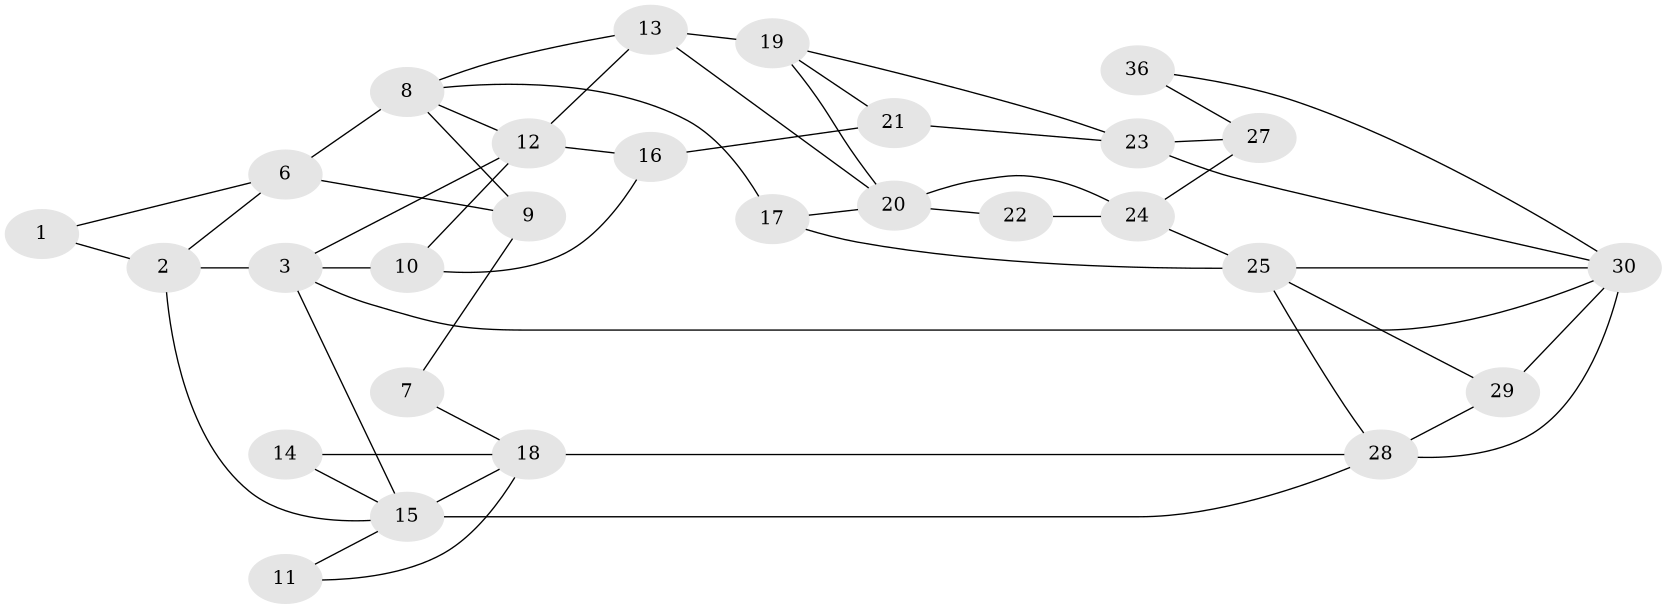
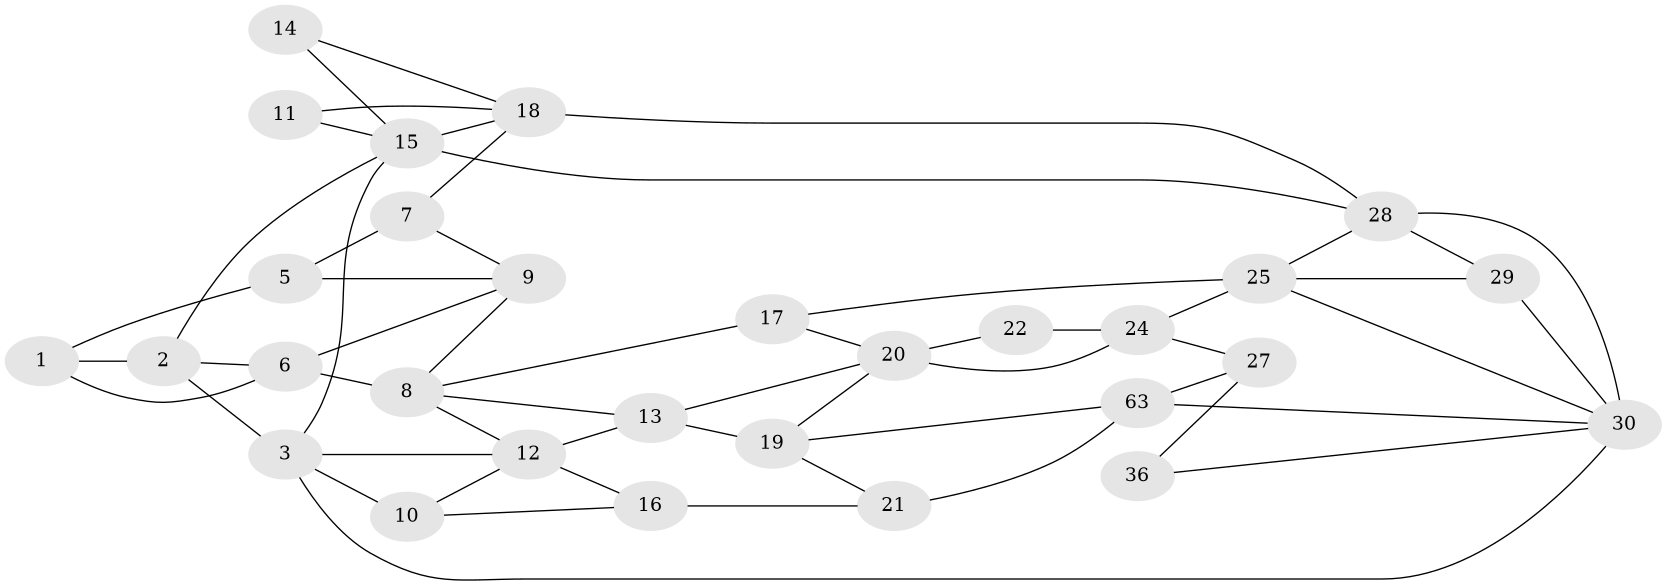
(1138, 143) -> (1138, 403)
none -> (285, 279)
